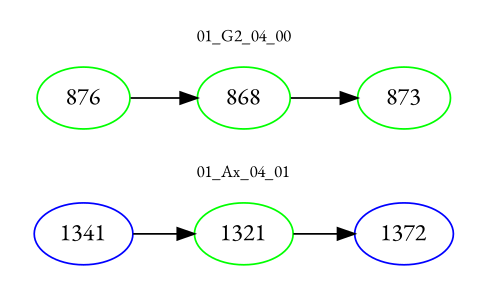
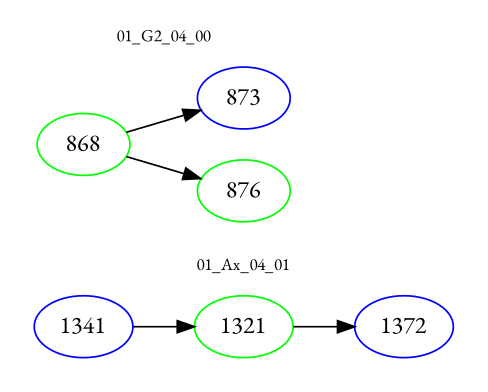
(155, 98) -> (155, 165)
(404, 98) -> (244, 98)
